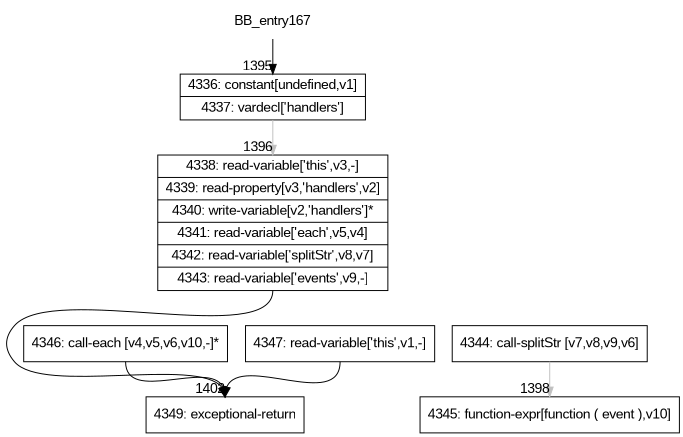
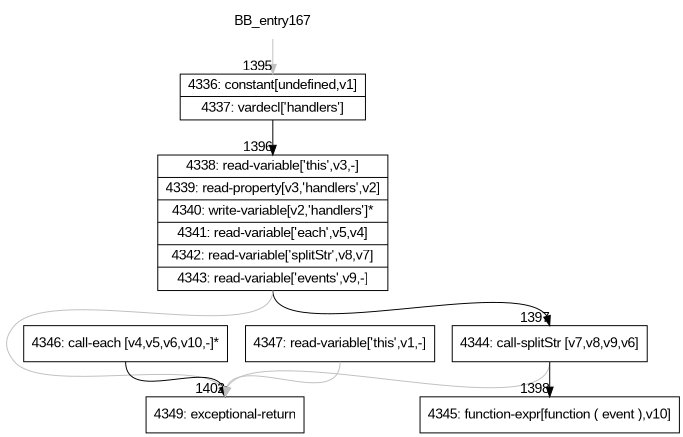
(273, 52) -> (273, 52)
(273, 133) -> (273, 133)
none -> (407, 309)
(23, 321) -> (23, 321)
(550, 374) -> (550, 374)
(288, 380) -> (288, 380)
none -> (392, 380)
